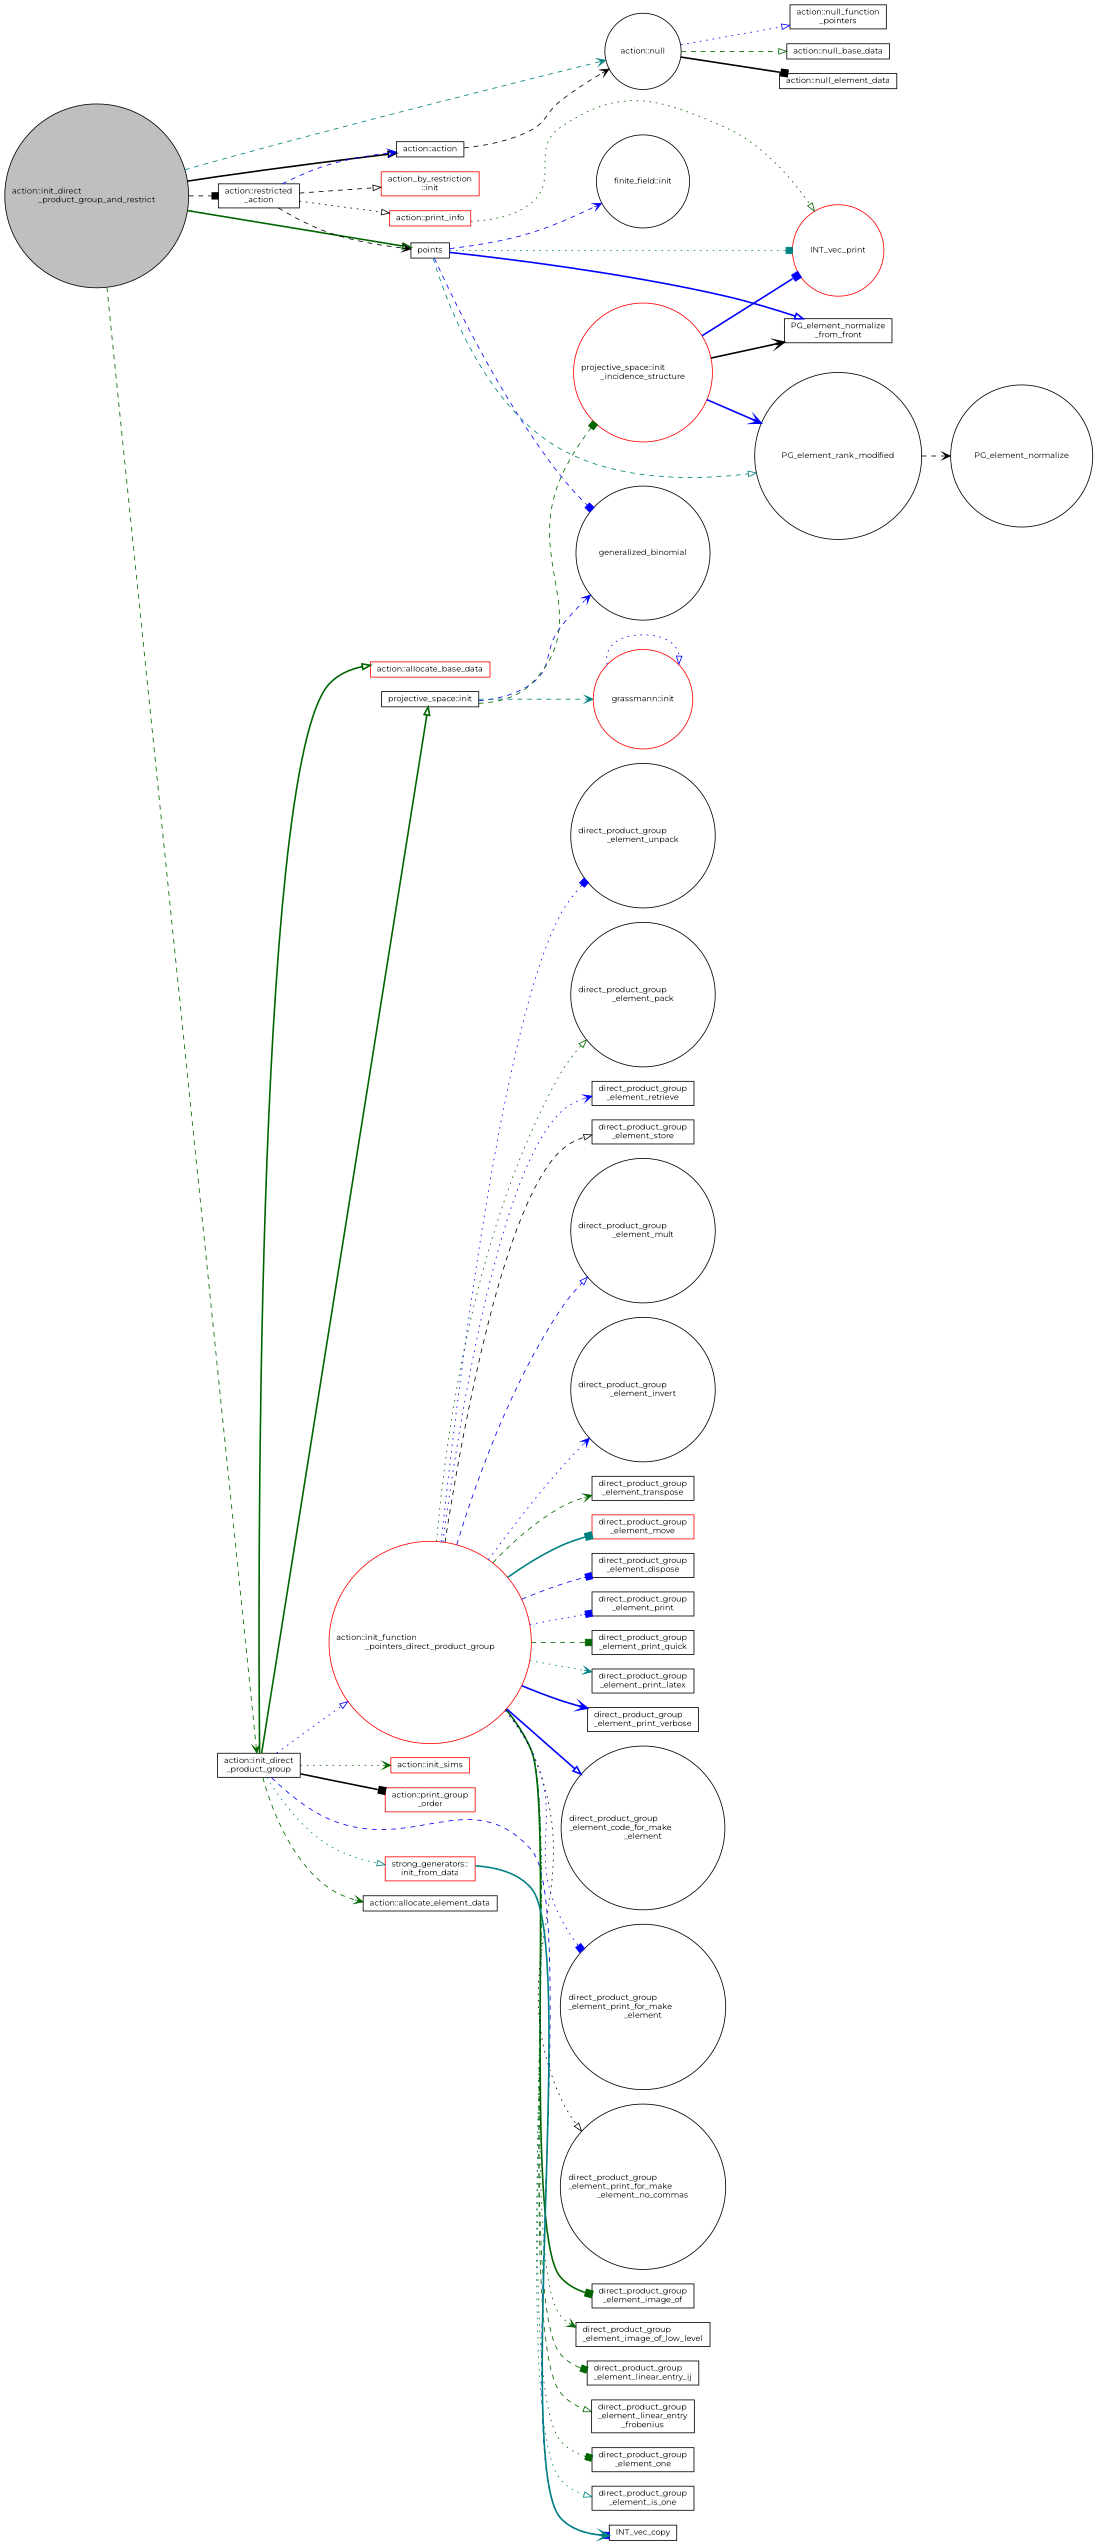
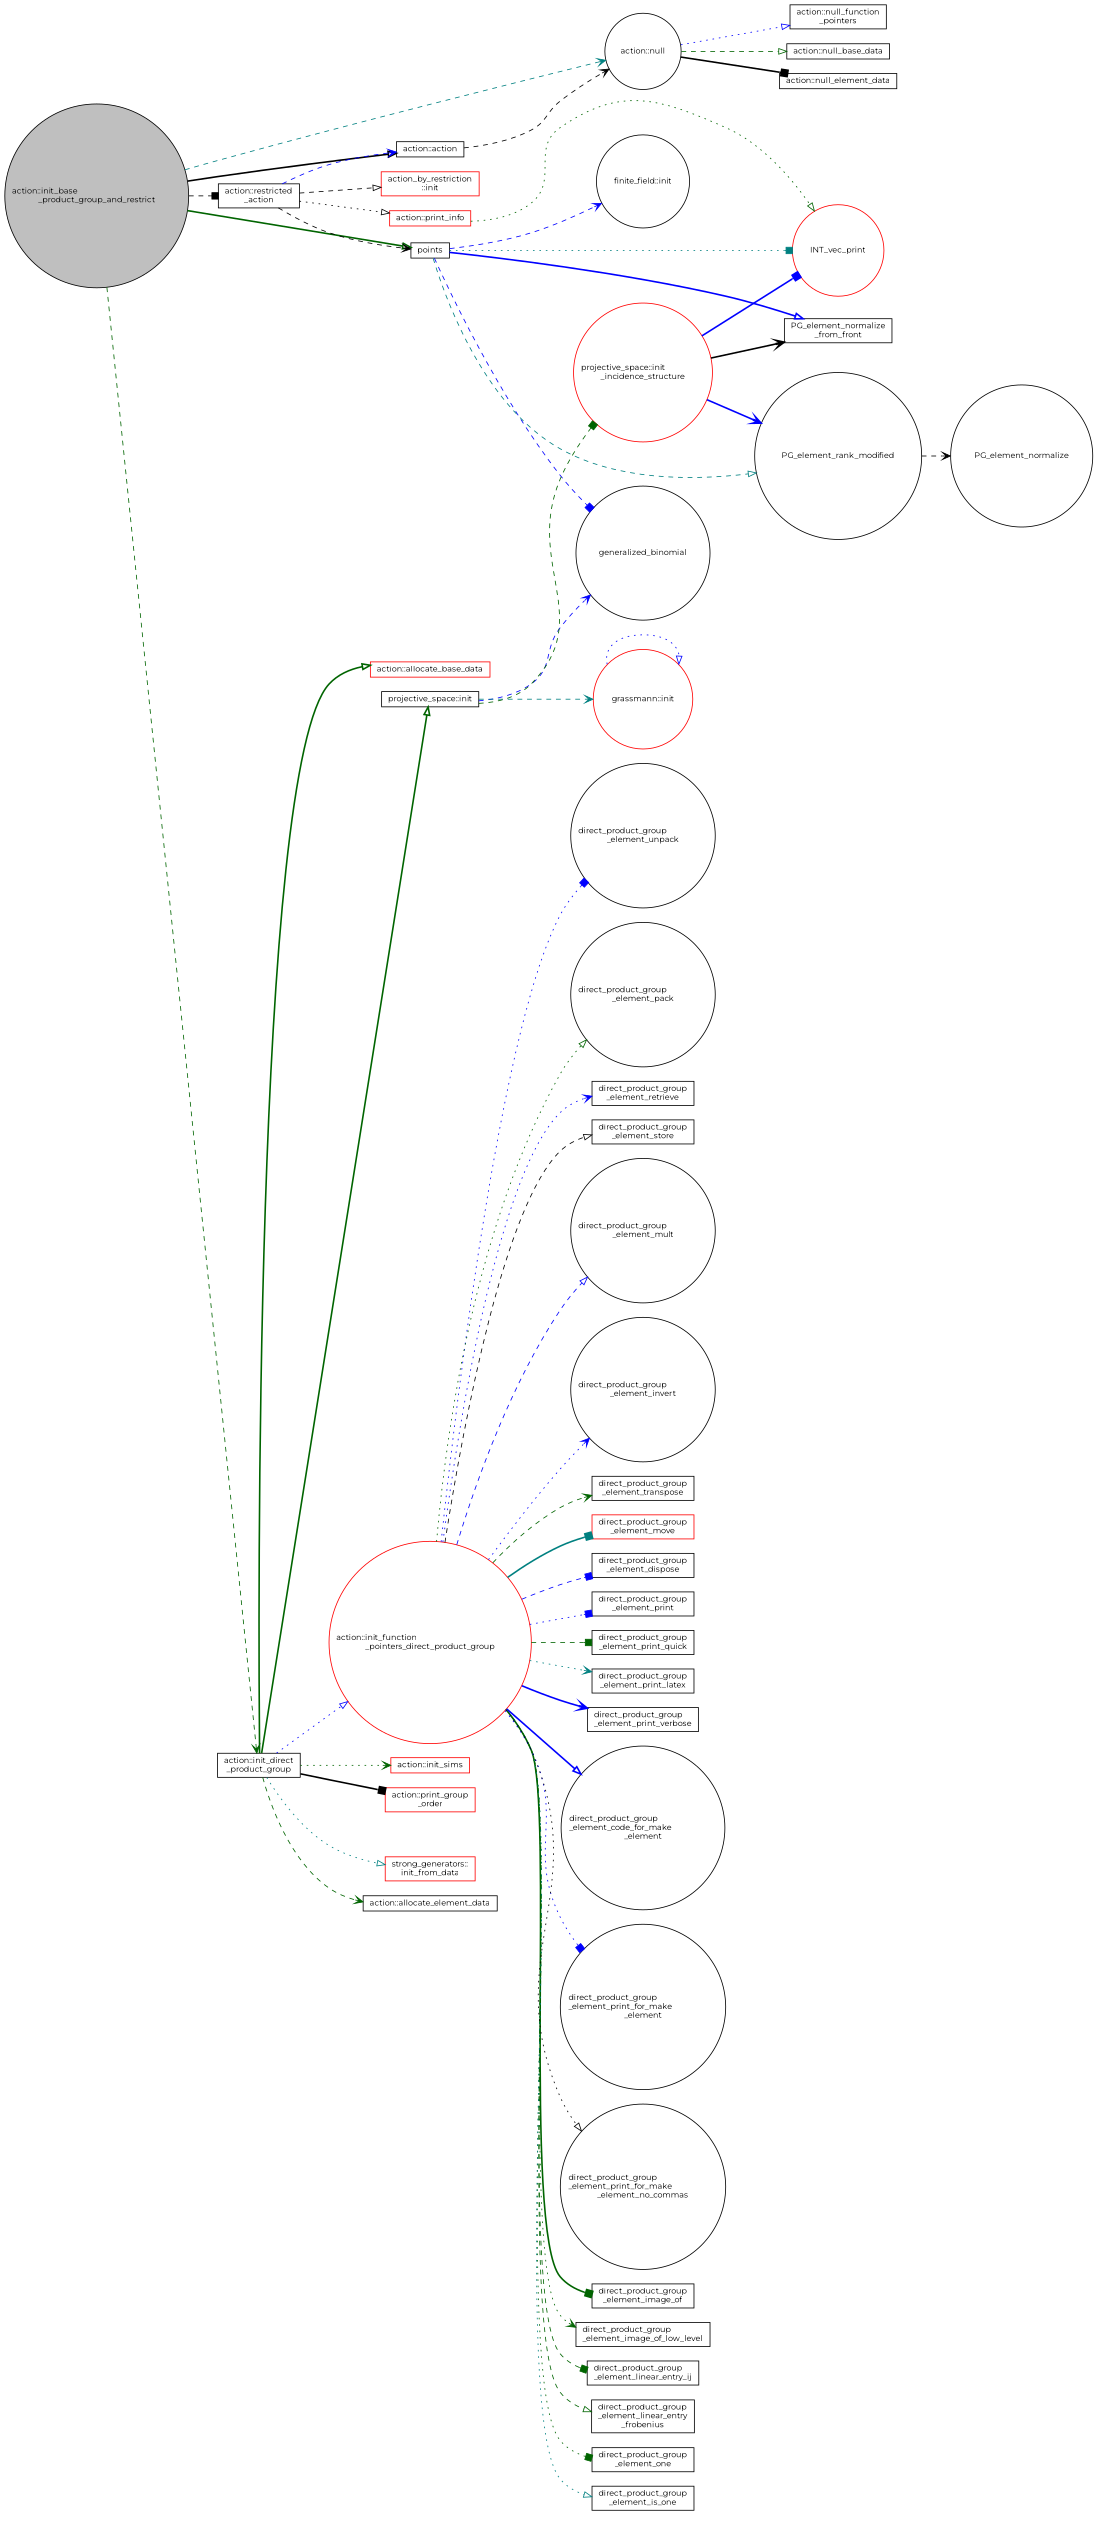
(97, 196) -> (97, 196)
(643, 2533) -> none
